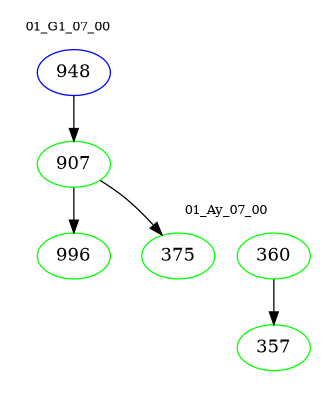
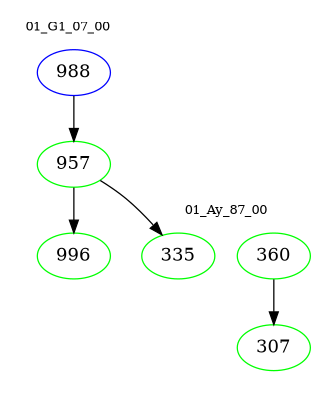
(74, 73) -> (74, 73)
(74, 164) -> (74, 164)
(226, 211) -> (226, 211)
(178, 256) -> (178, 256)
(274, 348) -> (274, 348)
